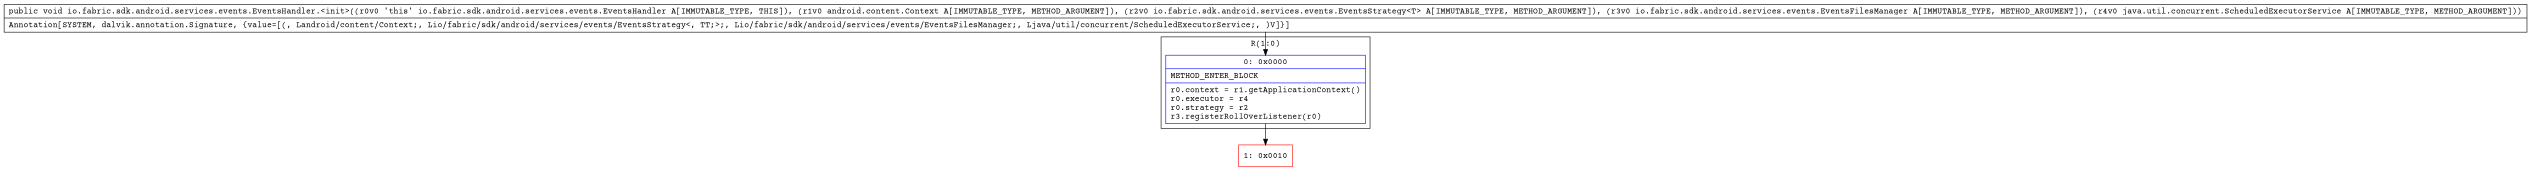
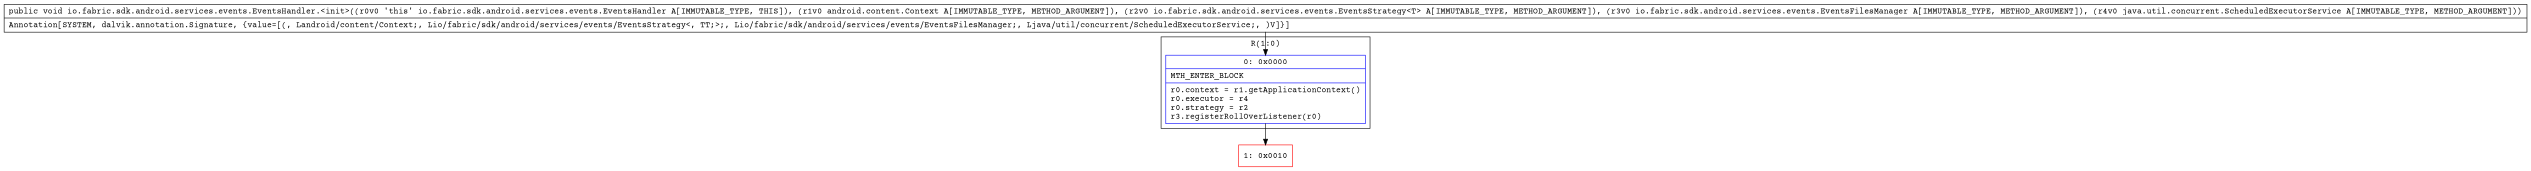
(1214, 76) -> (1207, 76)
